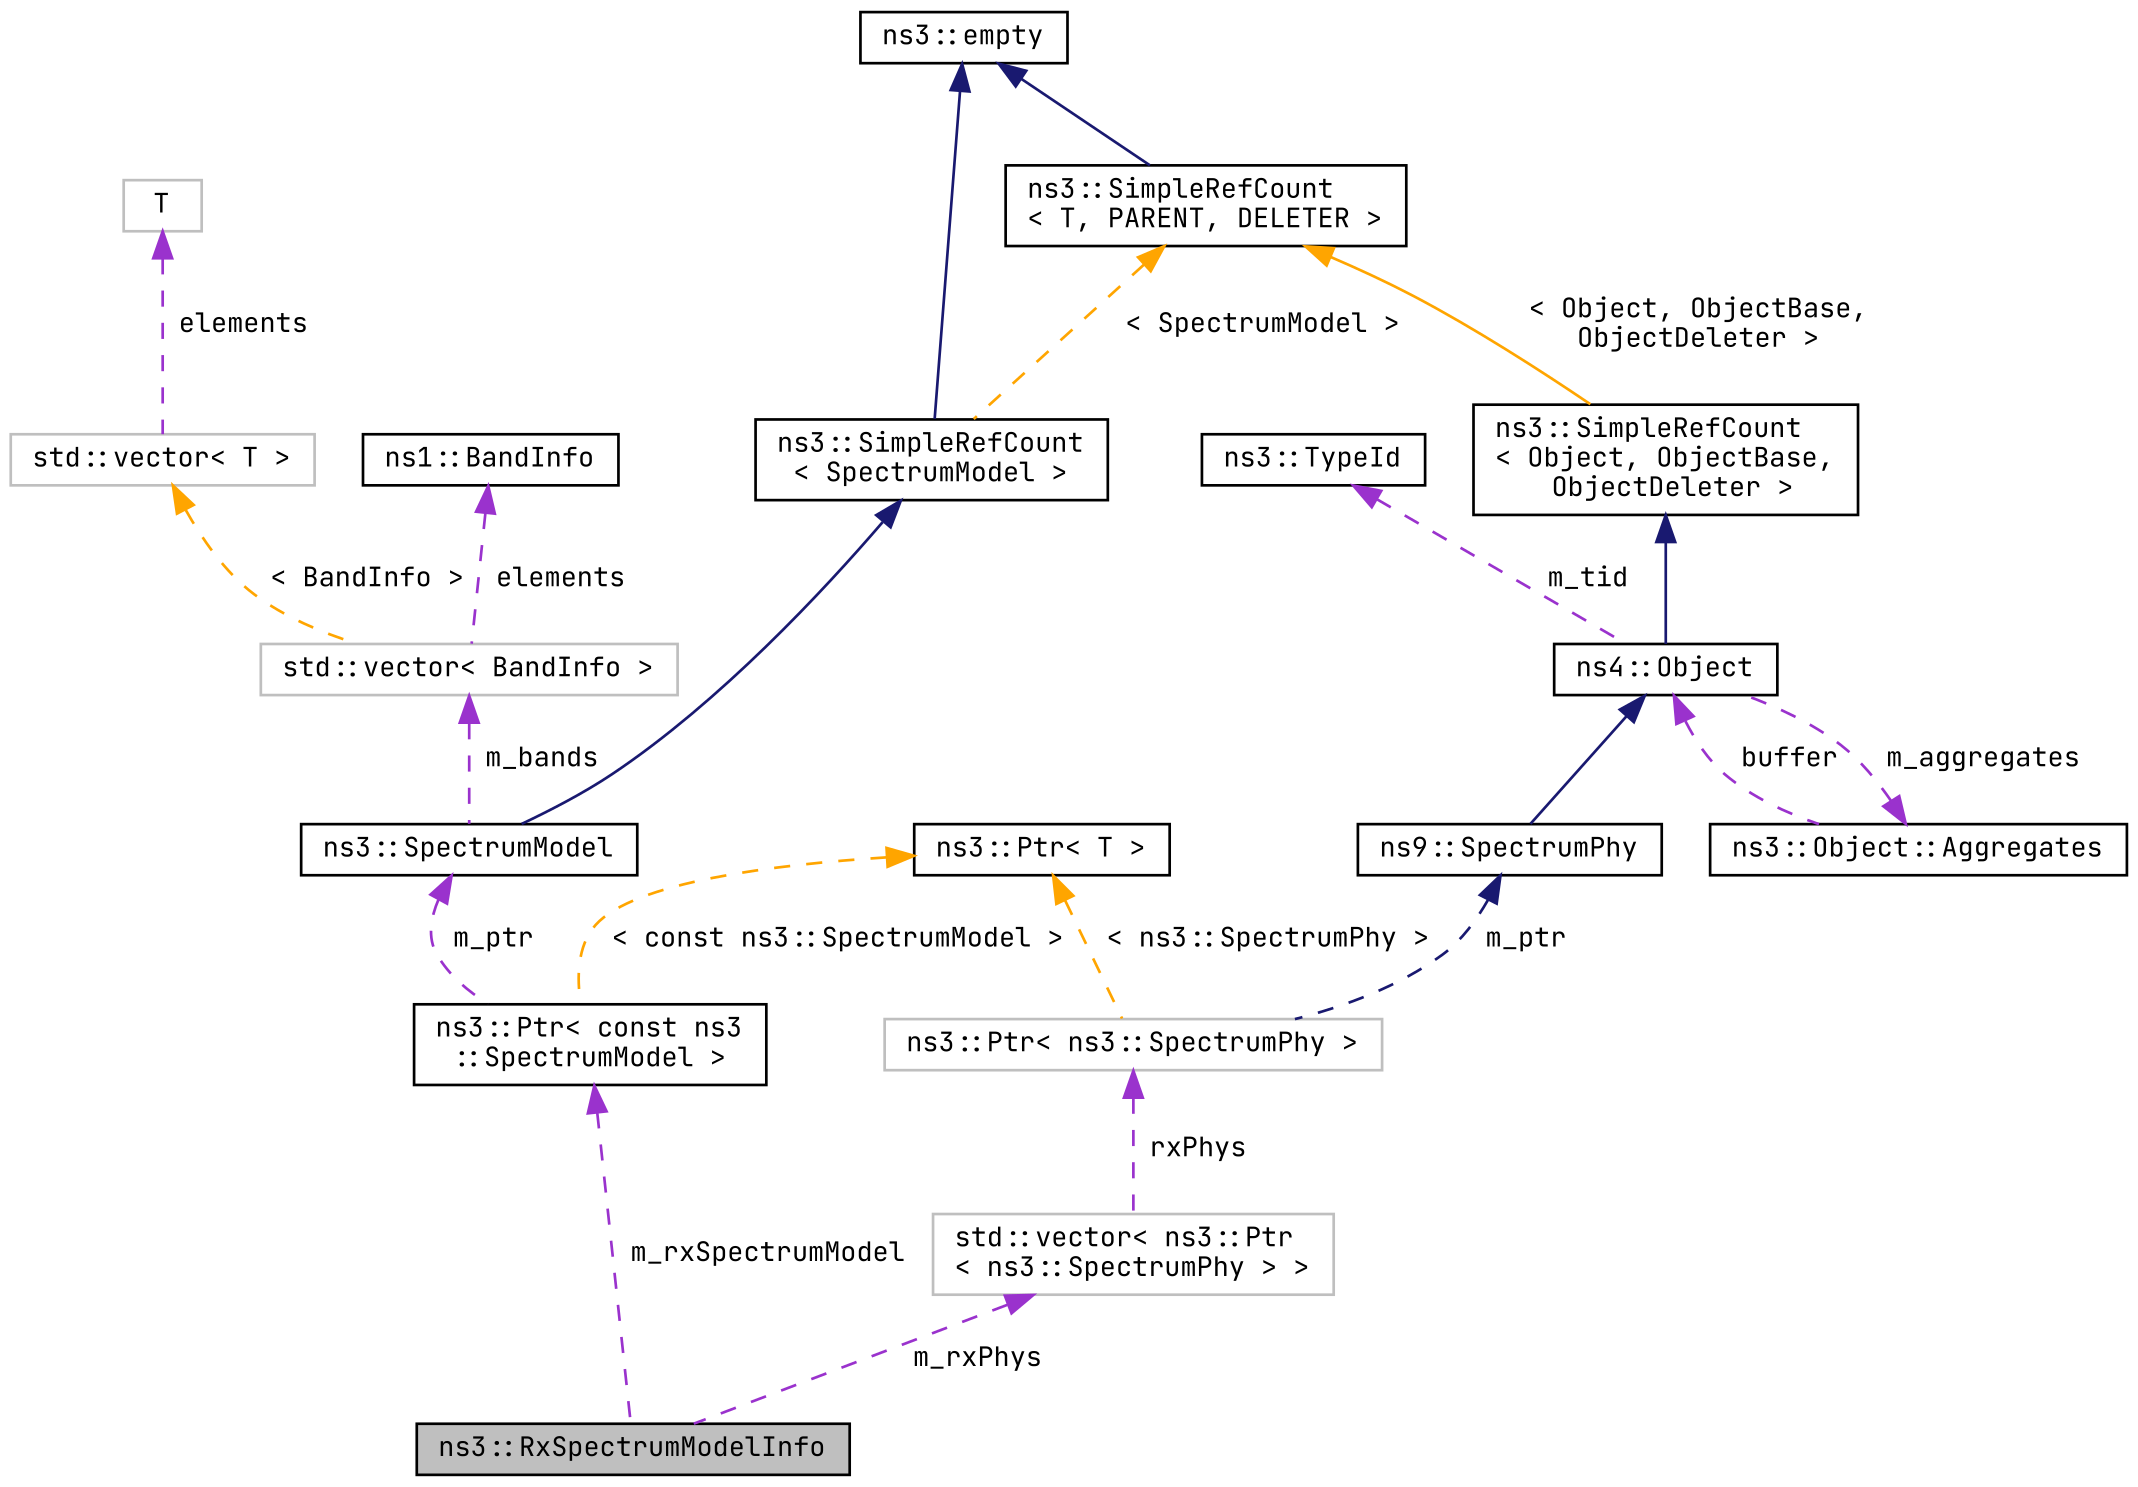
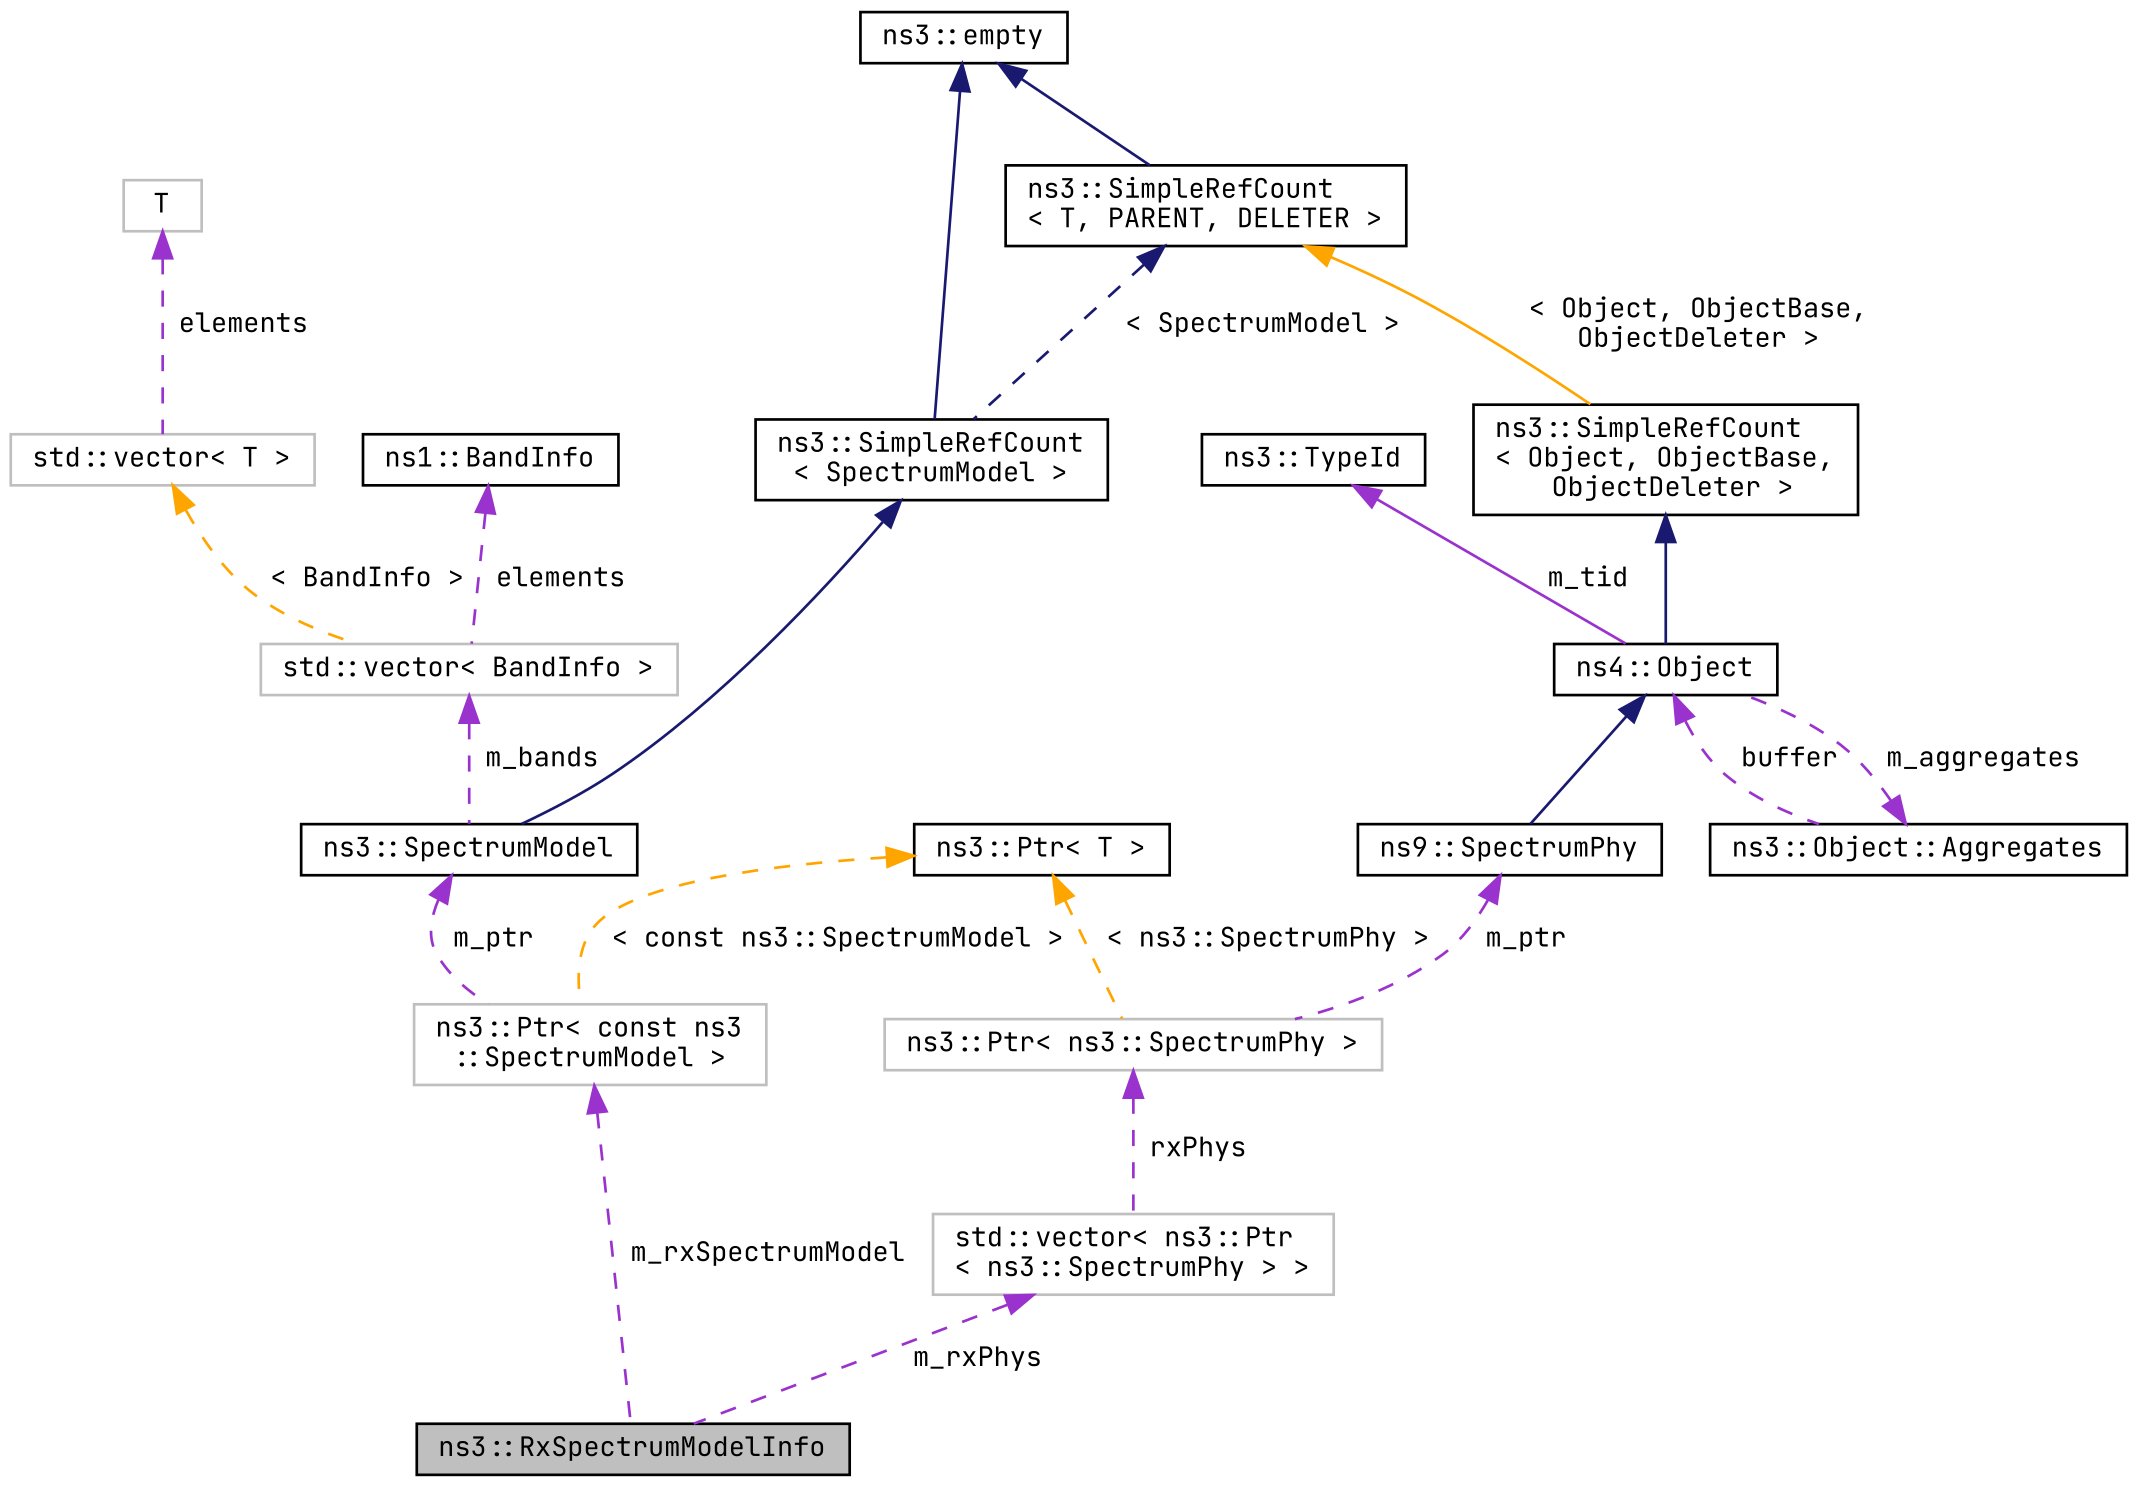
(1059, 342) -> (1059, 342)
(1501, 571) -> (1501, 571)
(1404, 978) -> (1404, 978)
(590, 1045) -> (590, 1045)
